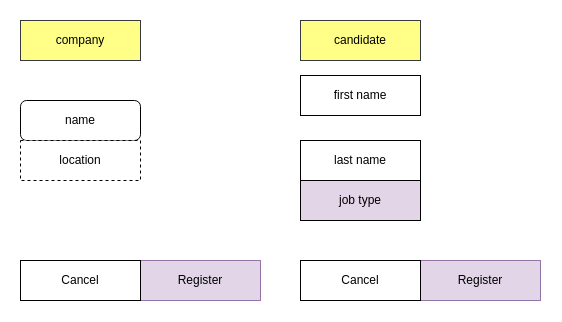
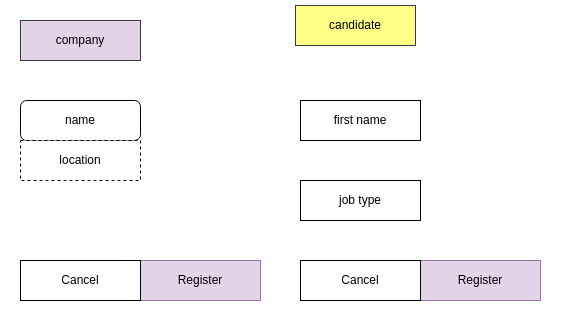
(81, 41) -> (81, 41)
(361, 41) -> (356, 26)
(361, 96) -> (361, 121)
(361, 161) -> none
(361, 201) -> (361, 201)
